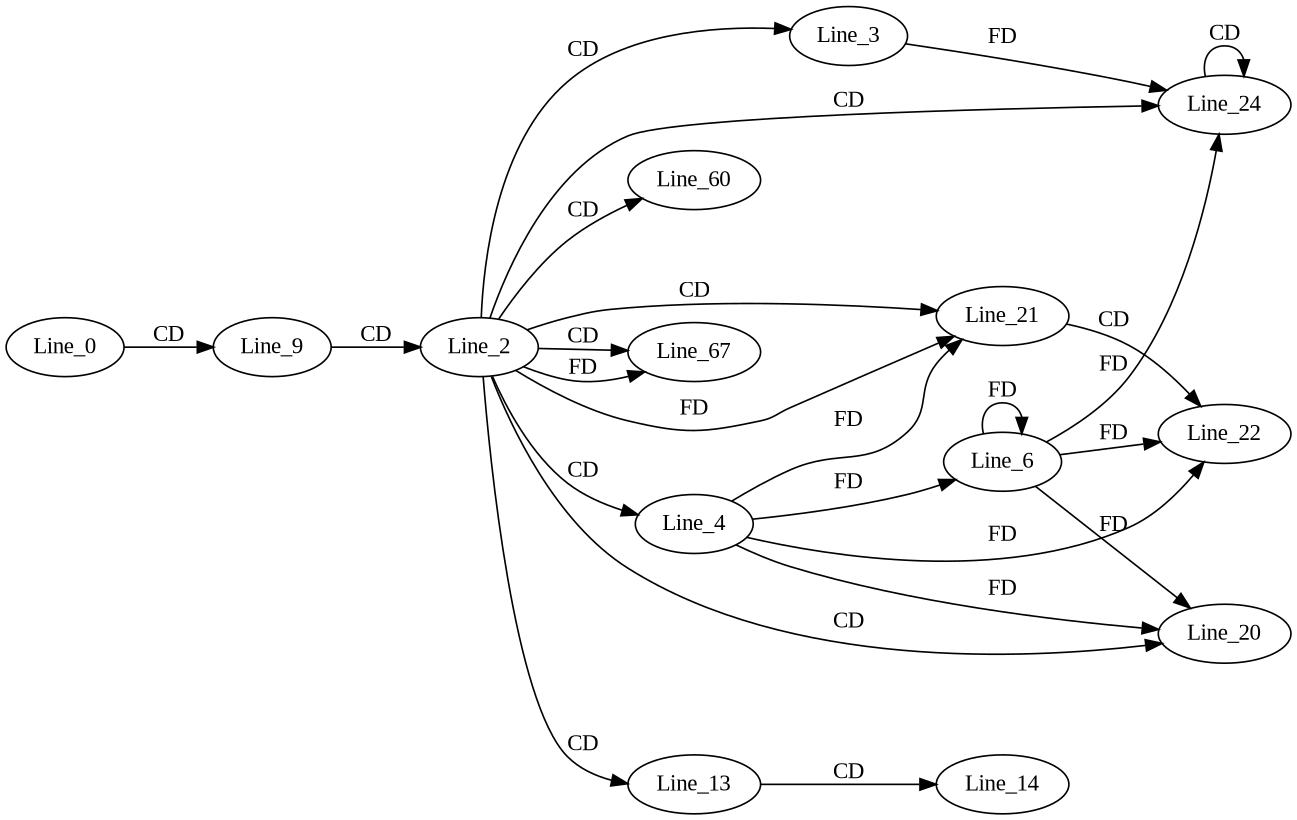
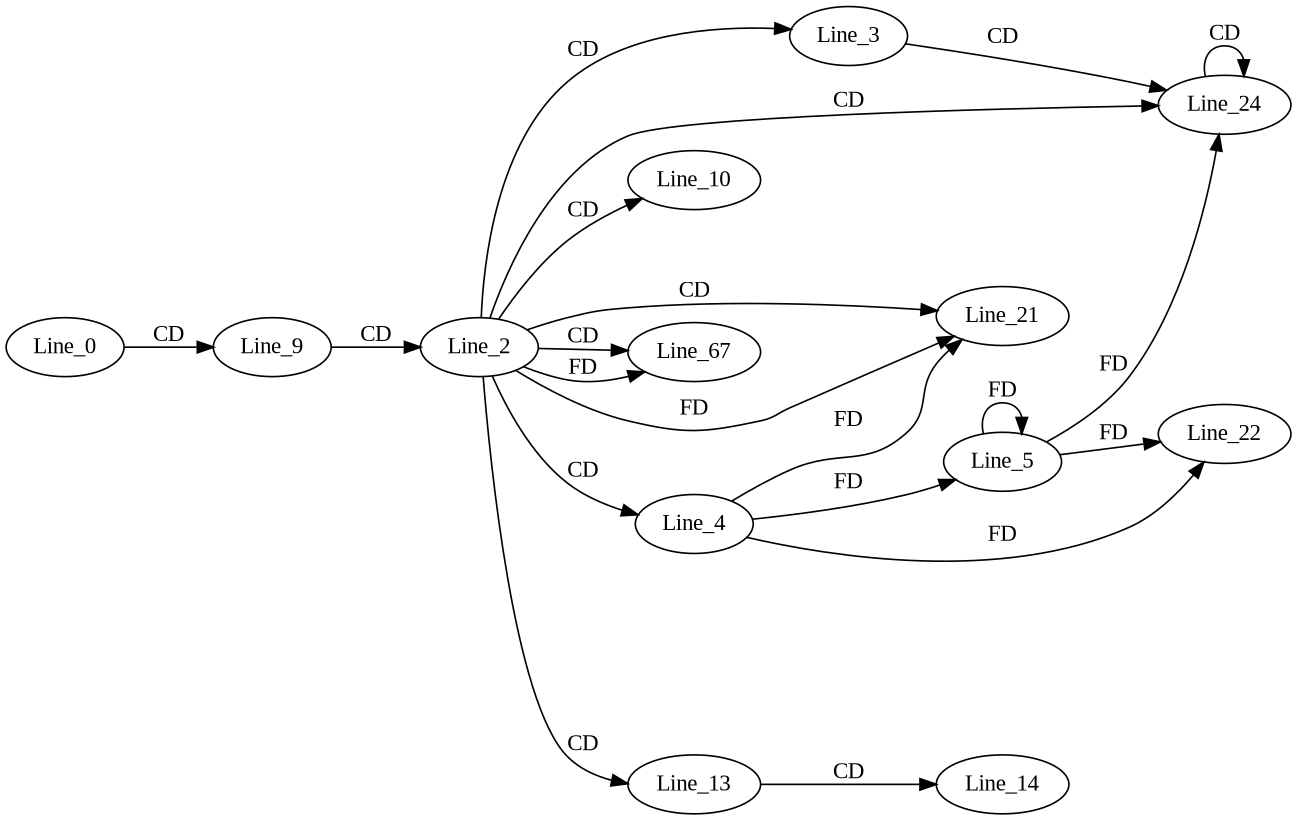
(1003, 37) -> (1003, 37)
(694, 180) -> (694, 180)
(1134, 348) -> none
(1003, 462) -> (1003, 462)
(1225, 634) -> none
